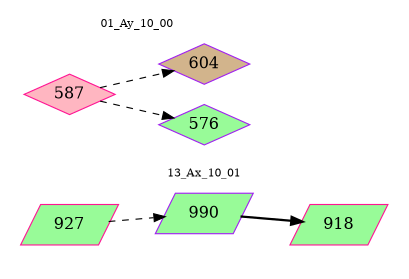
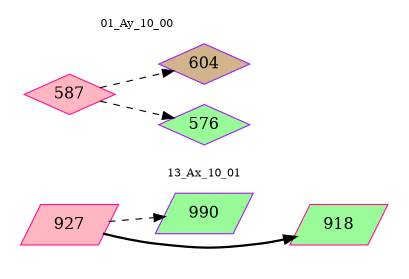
(266, 219) -> (193, 247)
(70, 225) -> (70, 225)
